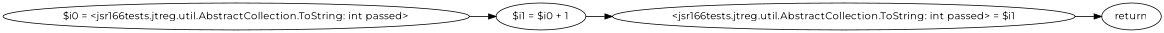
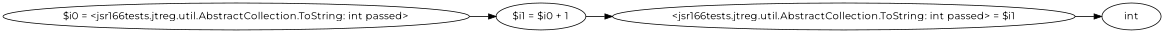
(1132, 16) -> (1132, 16)
